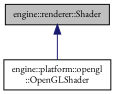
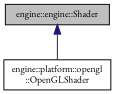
(57, 15) -> (57, 15)
